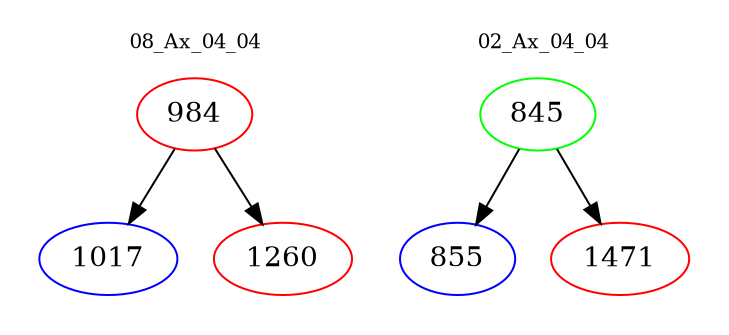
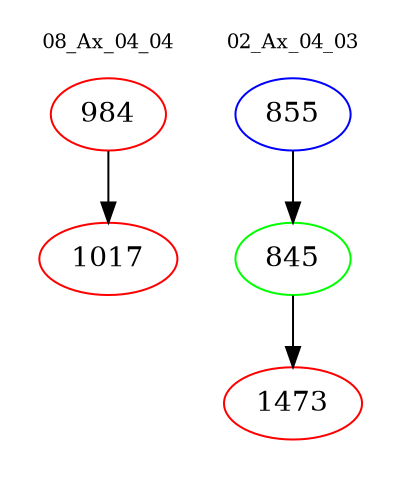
(544, 43) -> (293, 43)
(503, 178) -> (293, 177)
(108, 259) -> (108, 259)
(283, 259) -> none
(620, 259) -> (293, 403)
